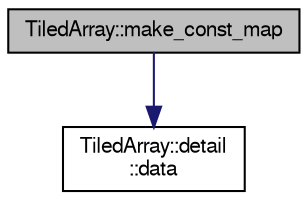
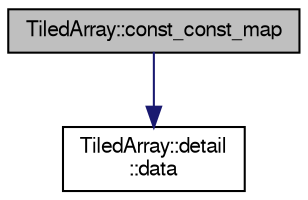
(154, 31) -> (154, 31)
